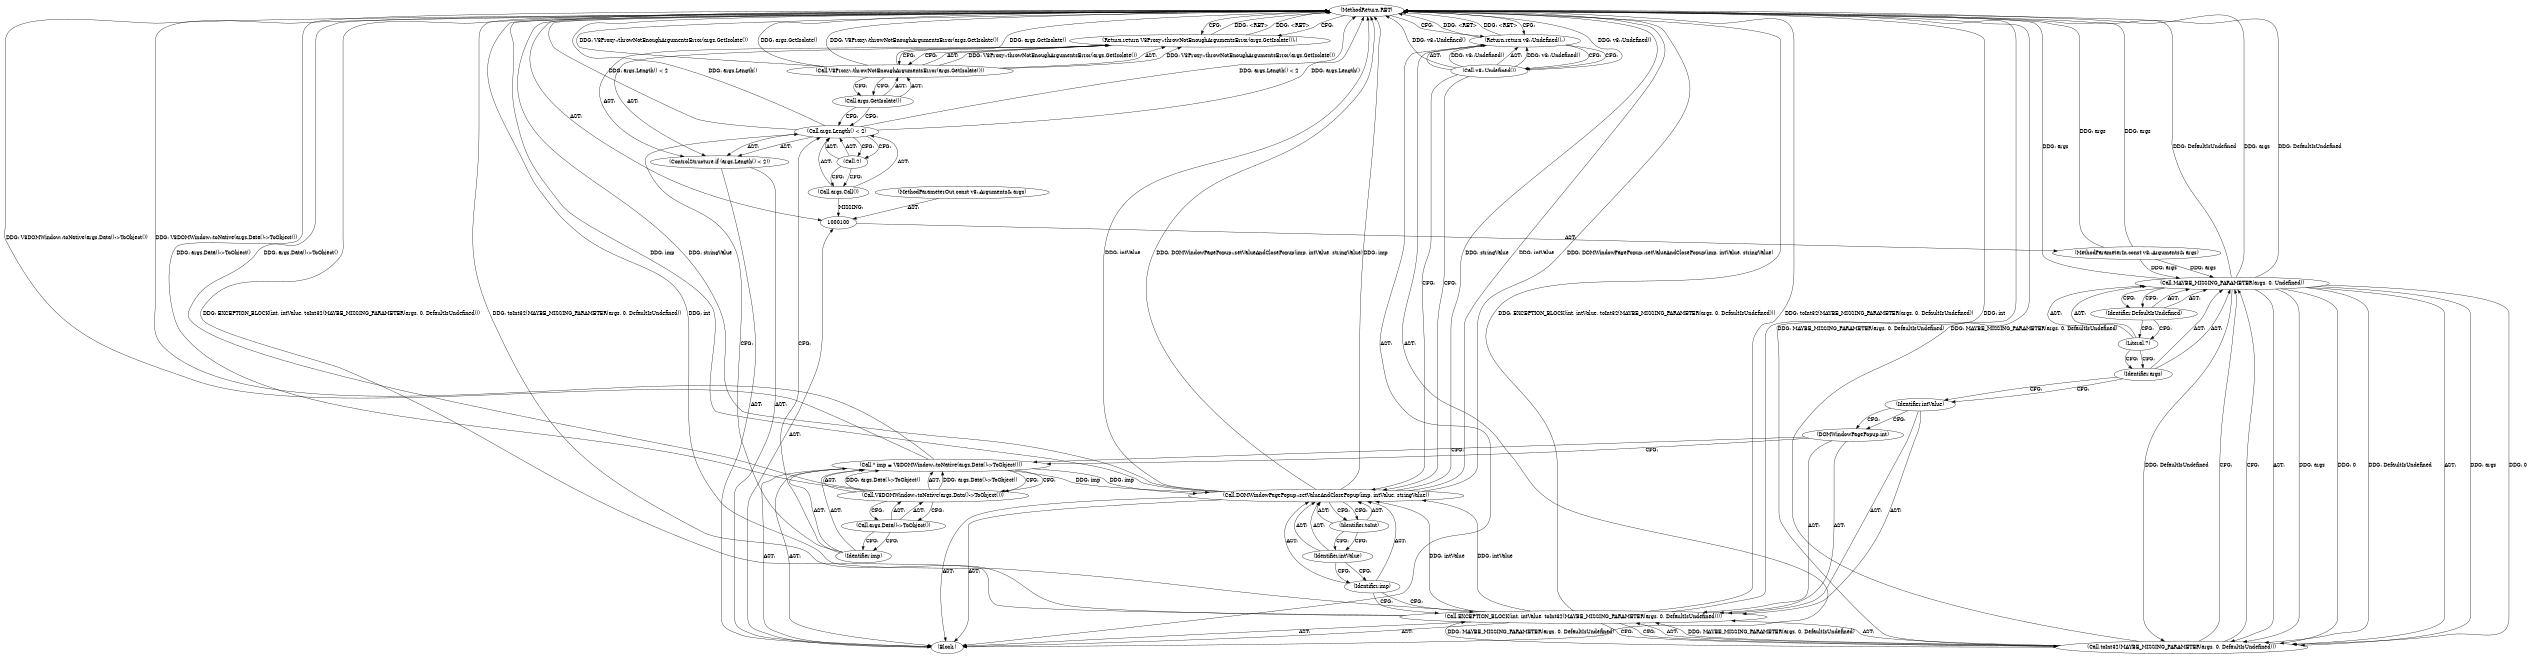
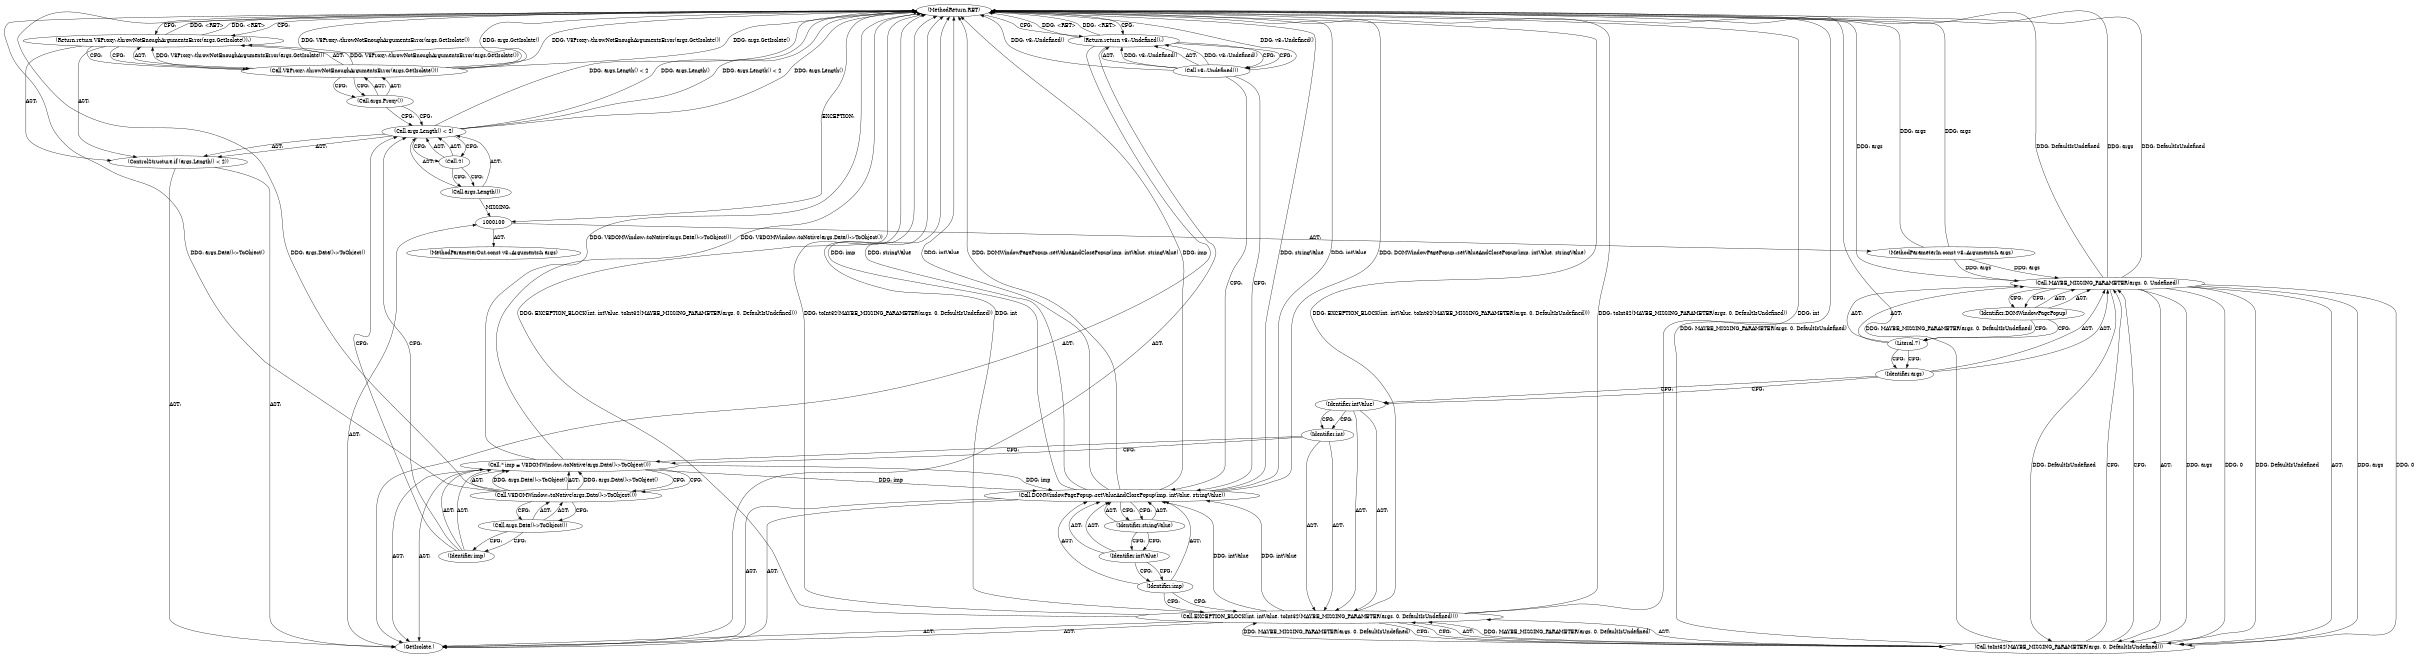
(873, 101) -> (380, 101)
(577, 117) -> (839, 117)
(838, 192) -> (476, 192)
(897, 208) -> (494, 236)
(2144, 314) -> (2023, 314)
(1853, 435) -> (1328, 435)
(1359, 526) -> (1145, 526)
(947, 647) -> (419, 647)
